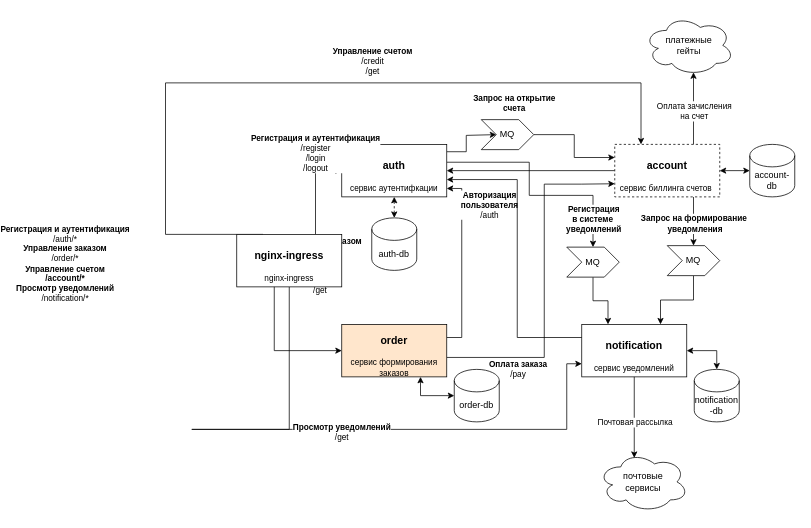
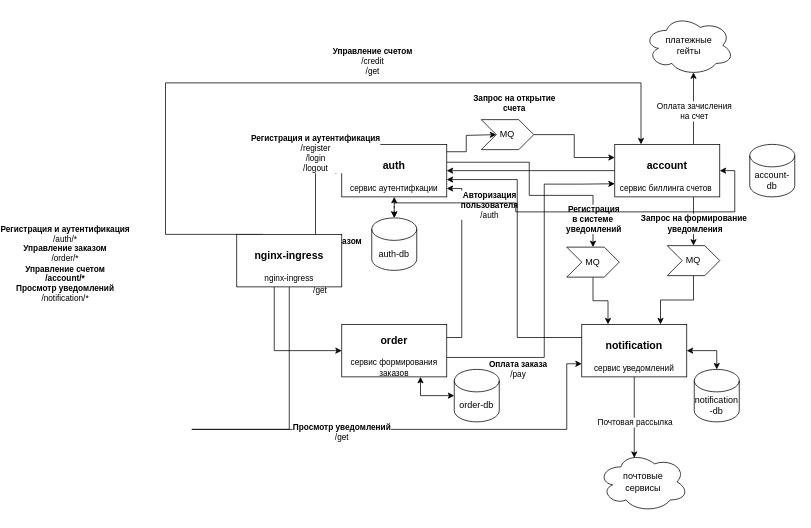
(667, 171) -> (667, 171)
(738, 171) -> (695, 212)
(394, 351) -> (394, 351)
